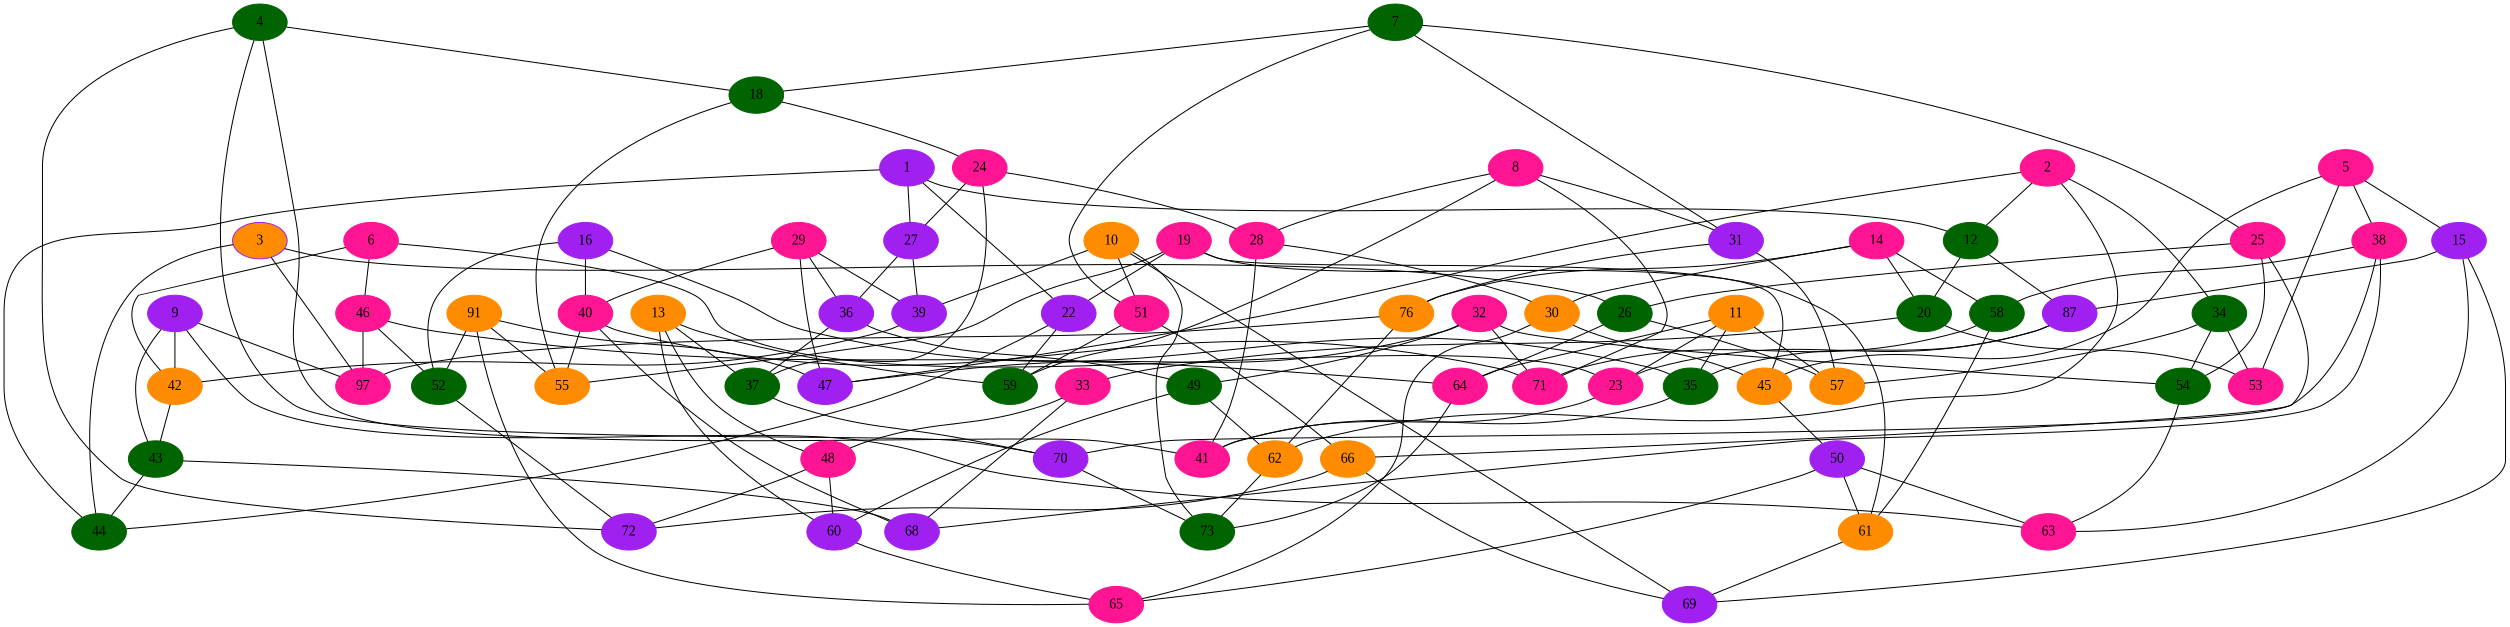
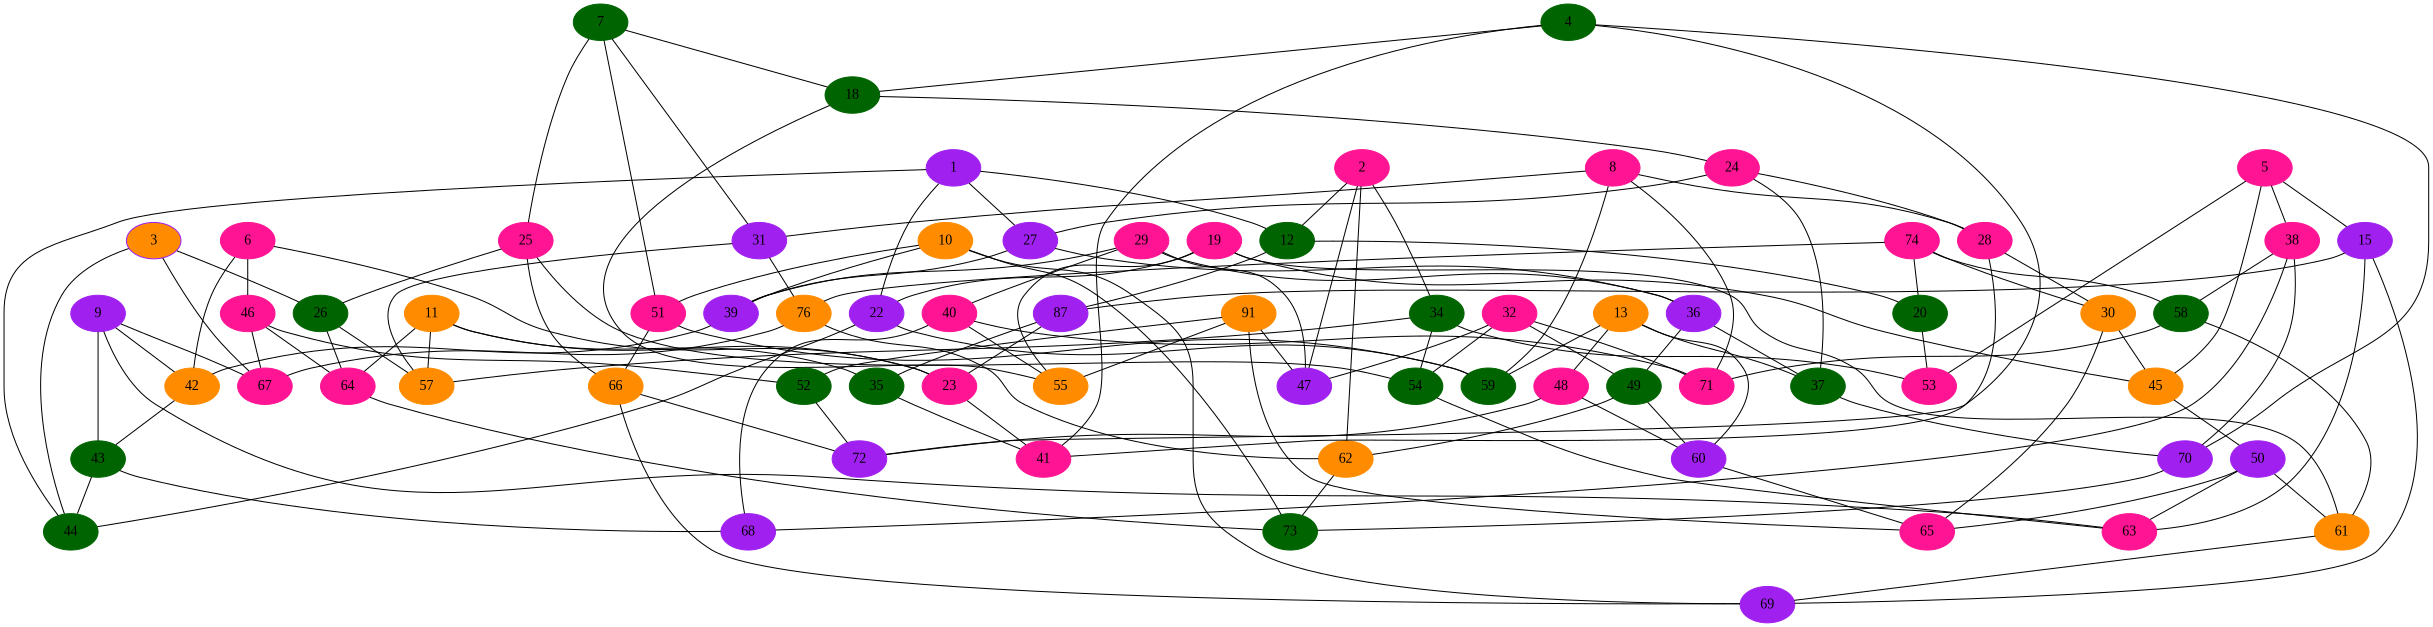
(585, 241) -> none
(1877, 241) -> (1912, 241)
(363, 386) -> (265, 386)
(1083, 386) -> none
